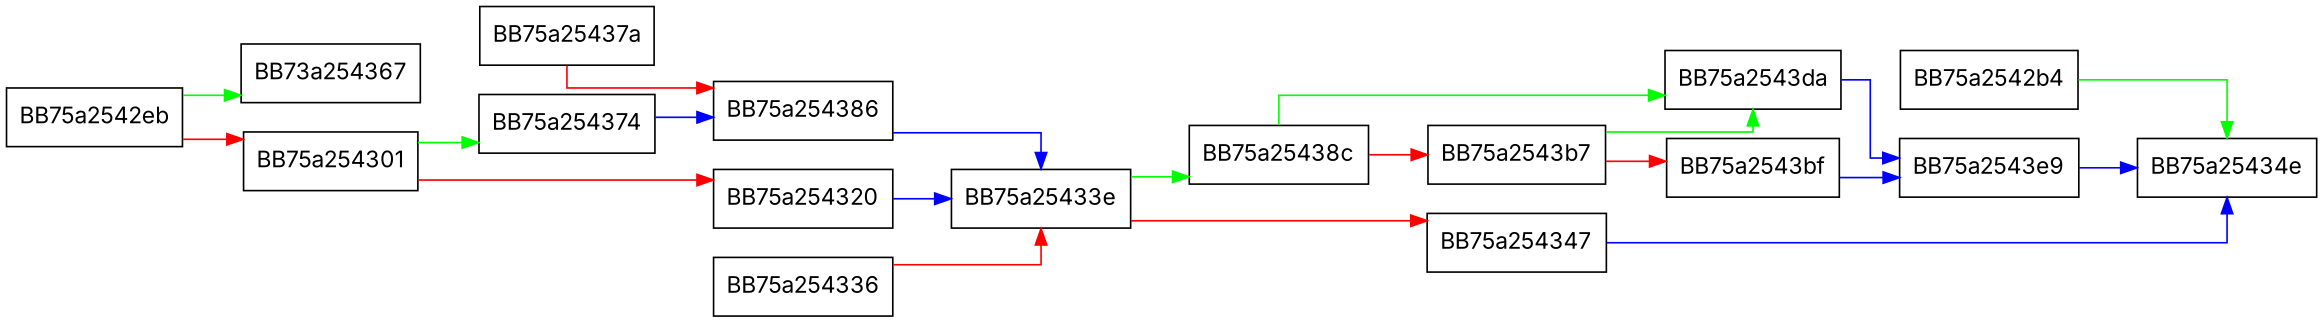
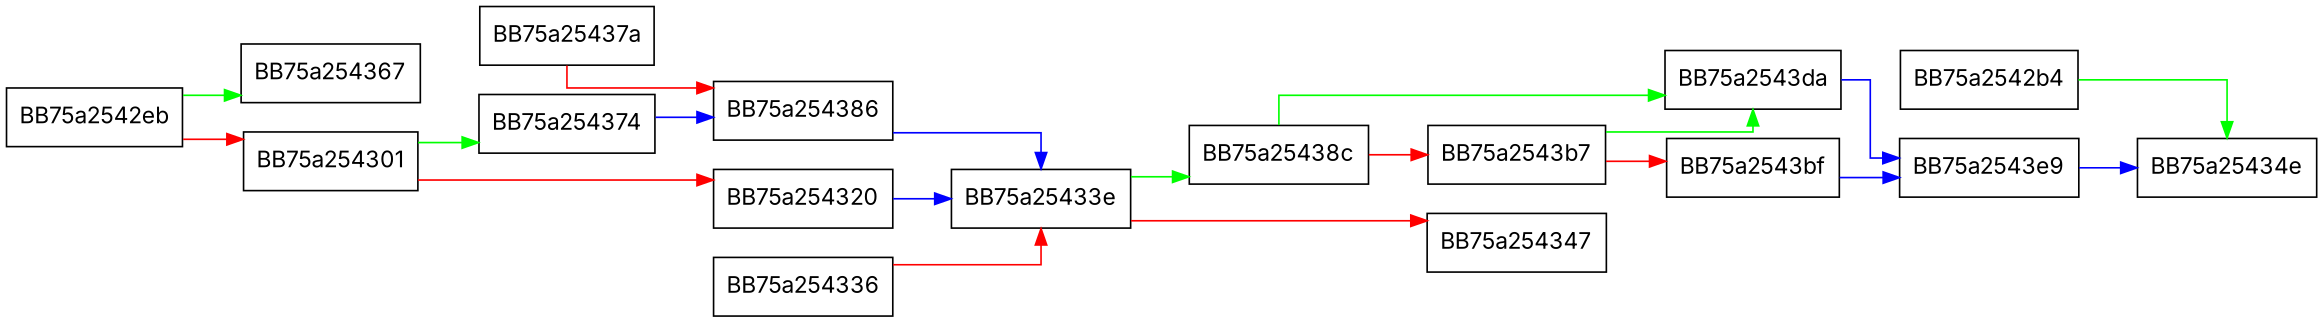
(331, 73) -> (331, 73)
(1931, 243) -> none
